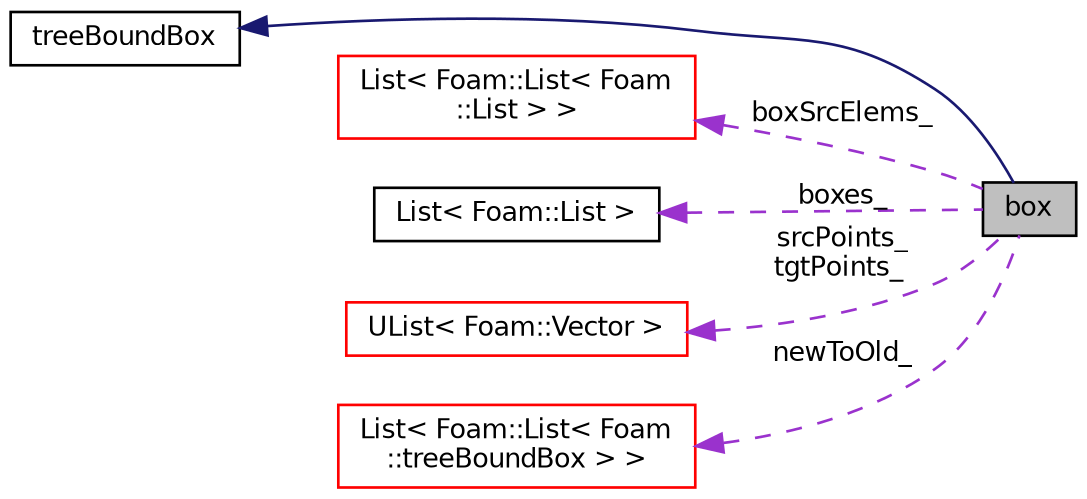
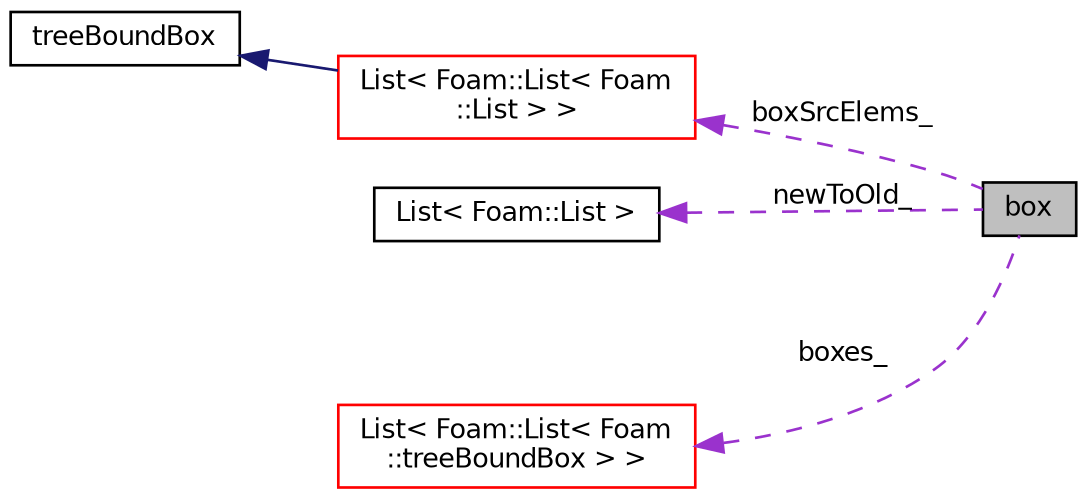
(668, 28) -> (303, 65)
(839, 197) -> (839, 197)
(517, 329) -> none
(839, 354) -> (839, 354)
